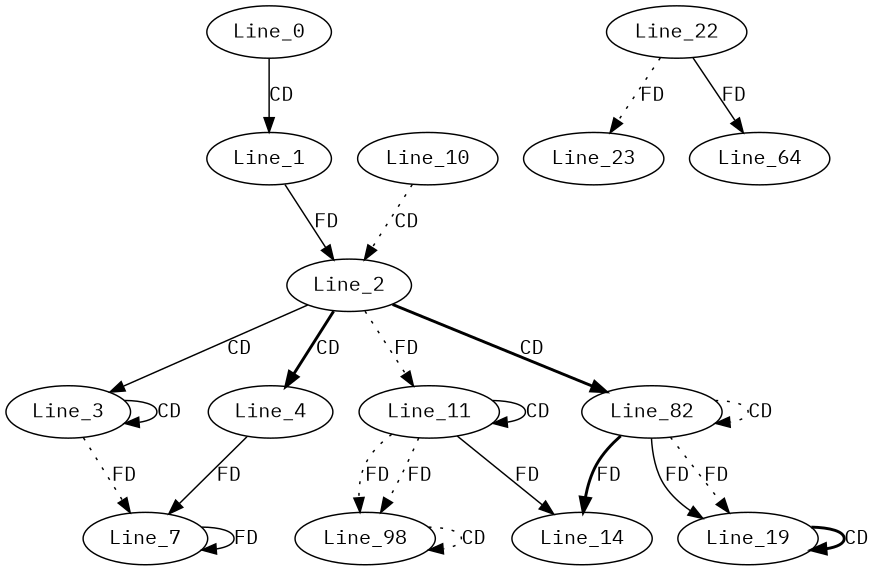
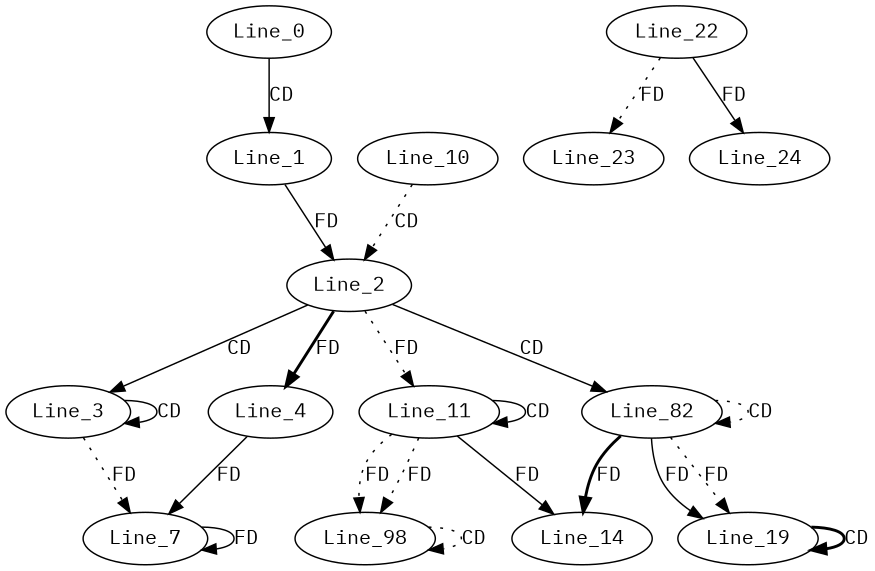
(760, 159) -> (760, 159)
(493, 345) -> (493, 345)
(328, 349) -> (328, 349)
